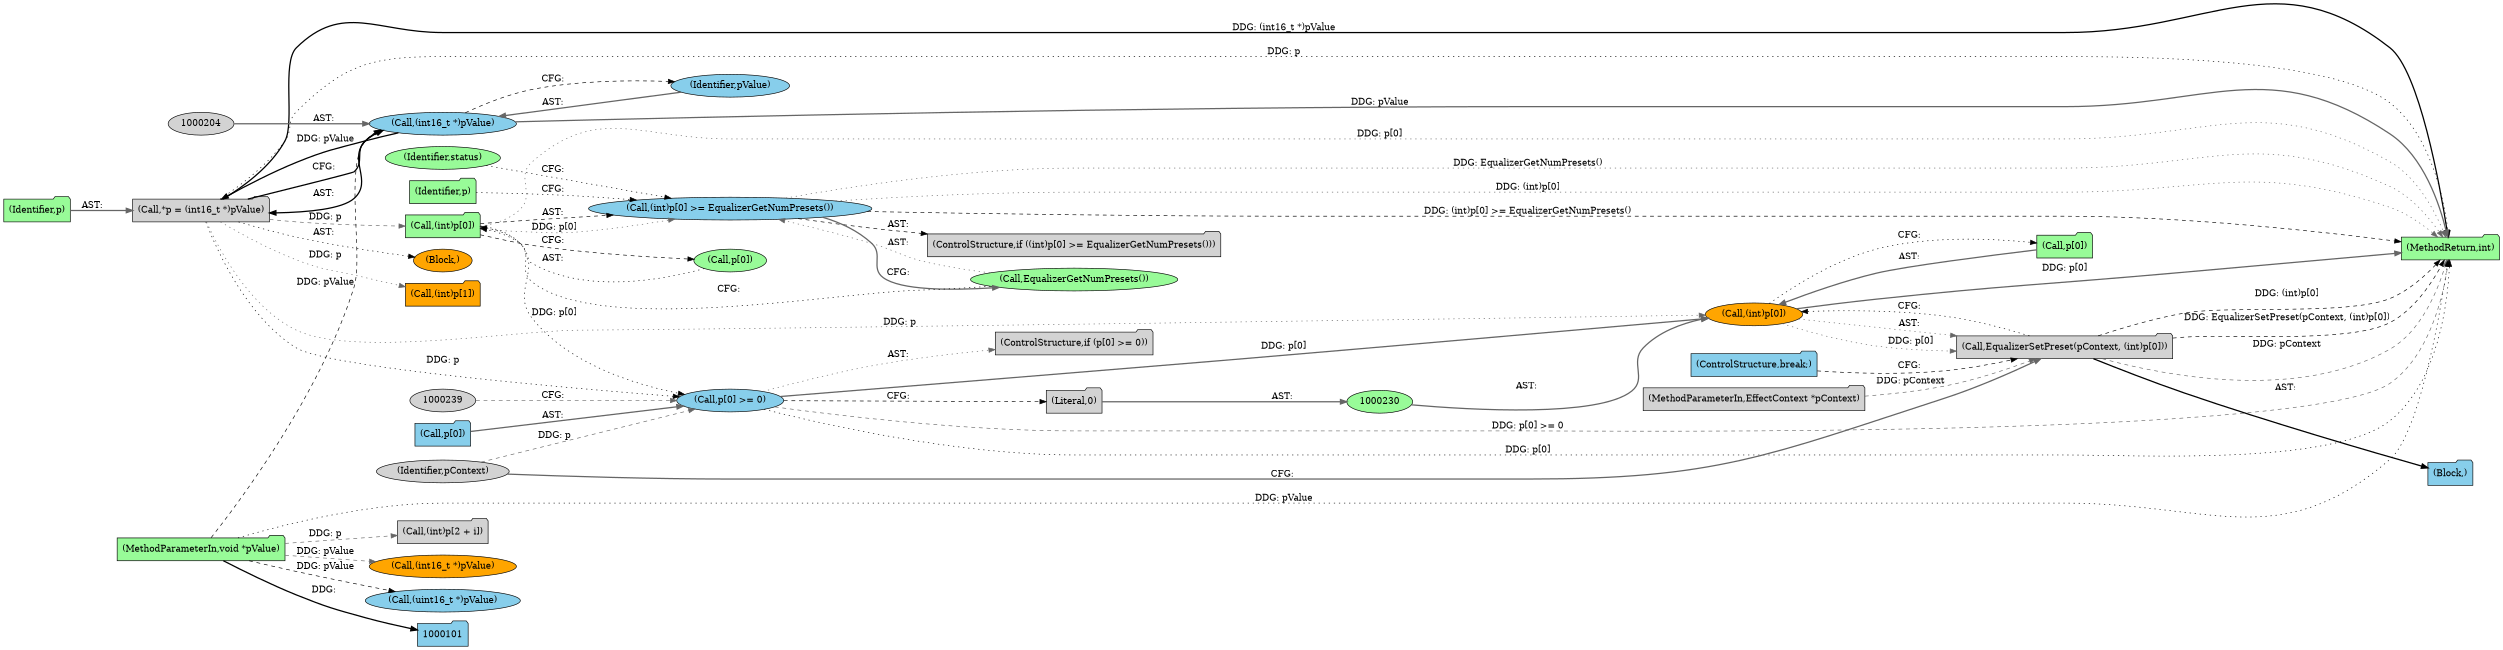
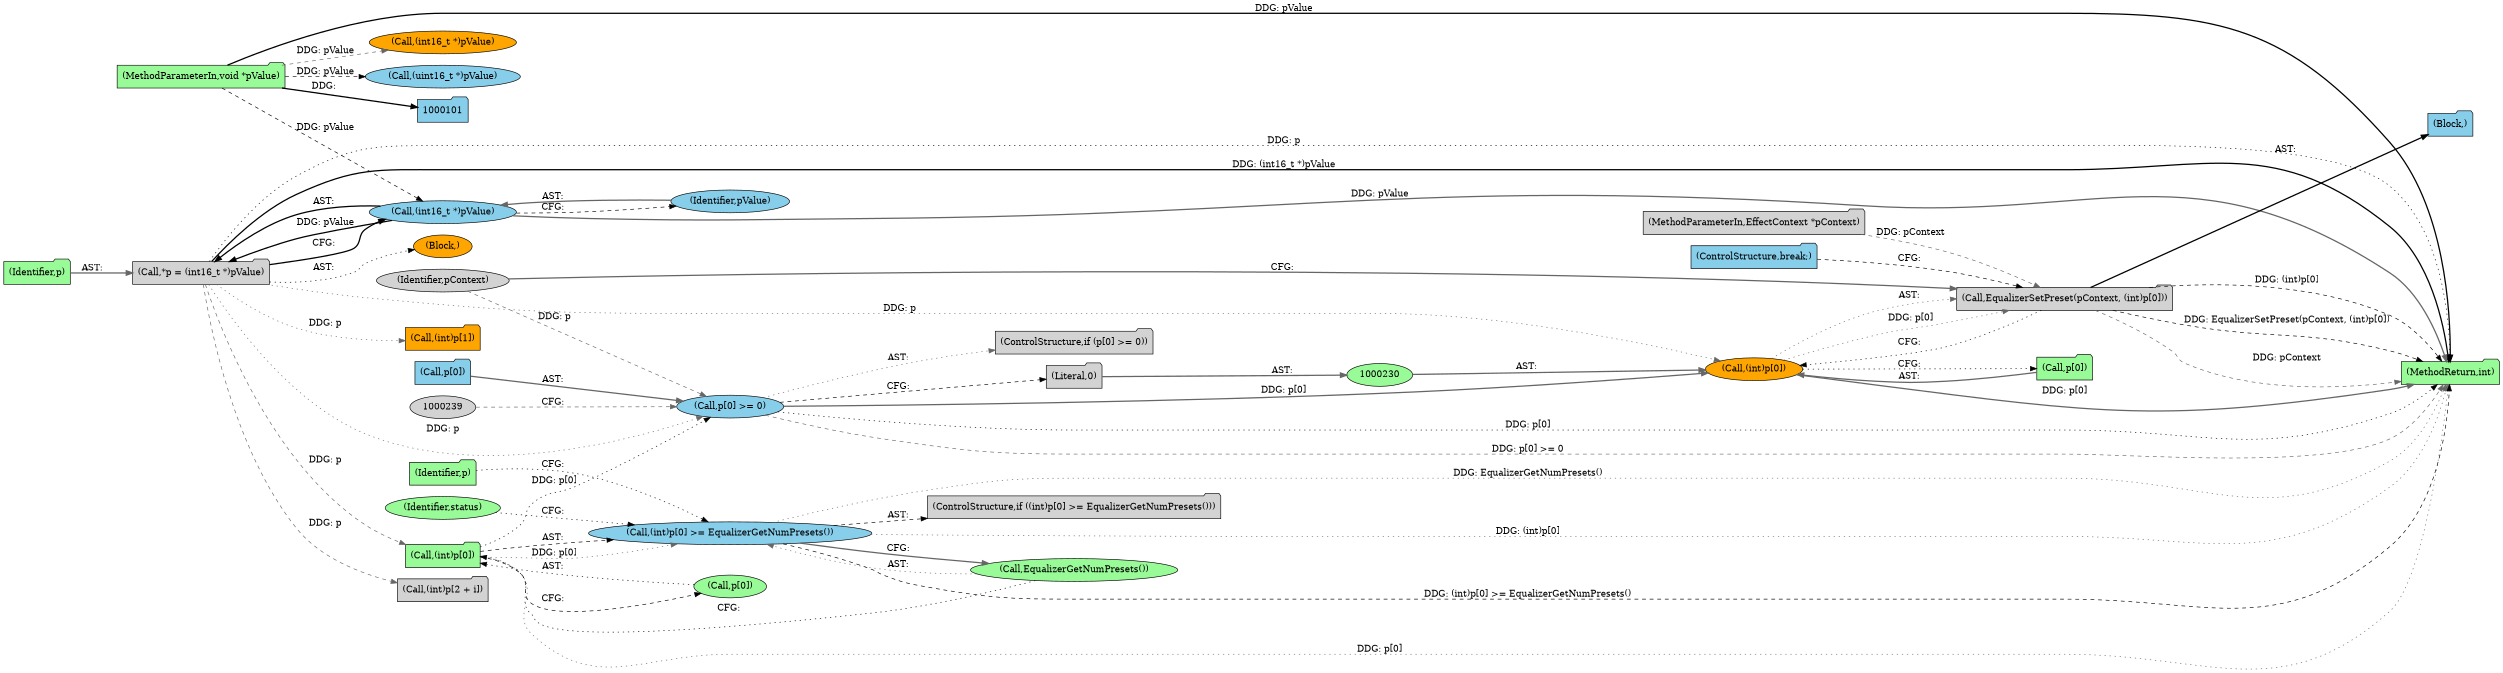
(201, 124) -> none
(405, 370) -> (423, 449)
(1421, 503) -> (1438, 13)
(338, 540) -> (256, 463)
